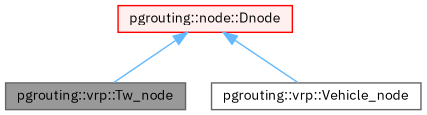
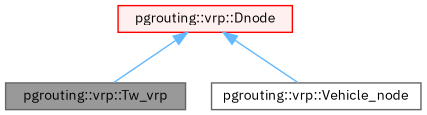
(205, 19) -> (205, 19)
(96, 96) -> (96, 96)
